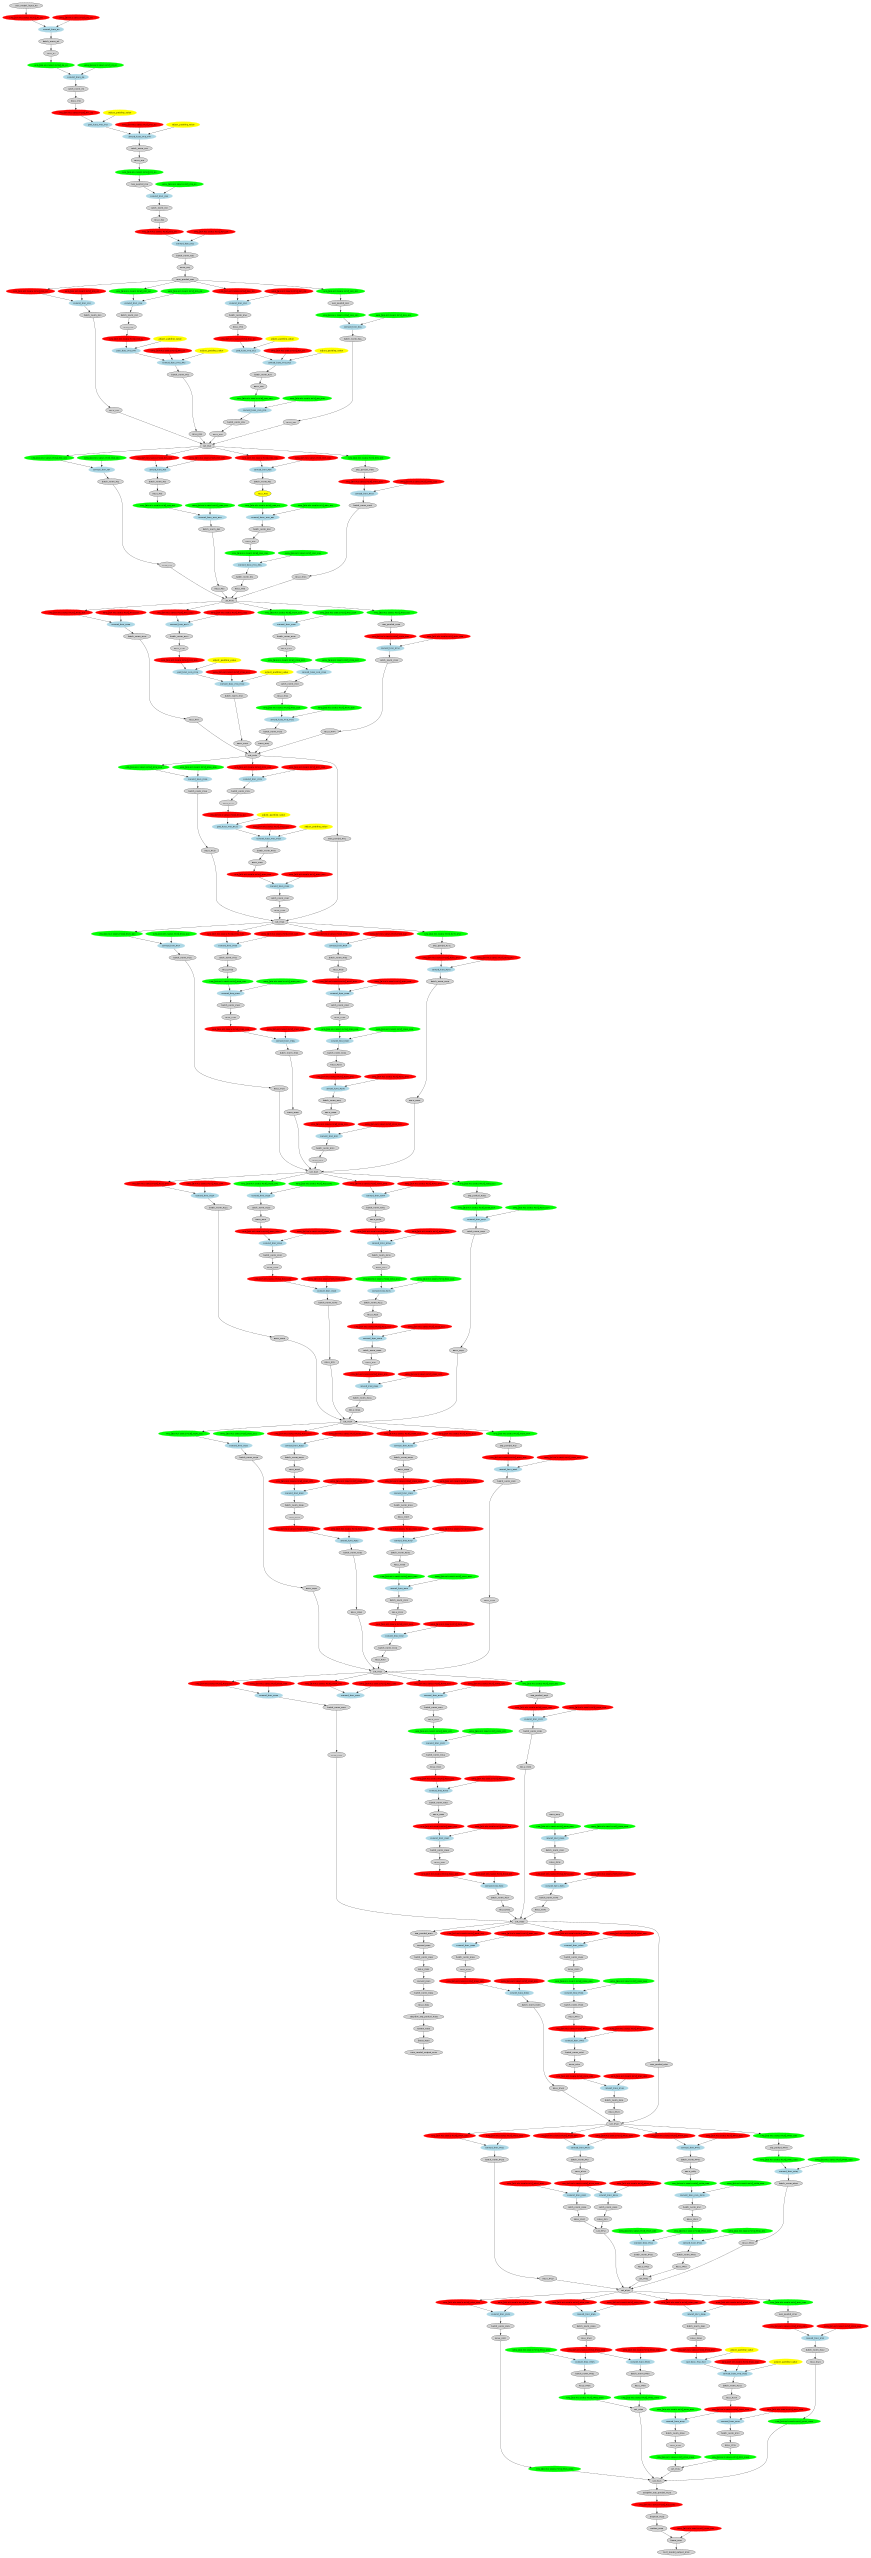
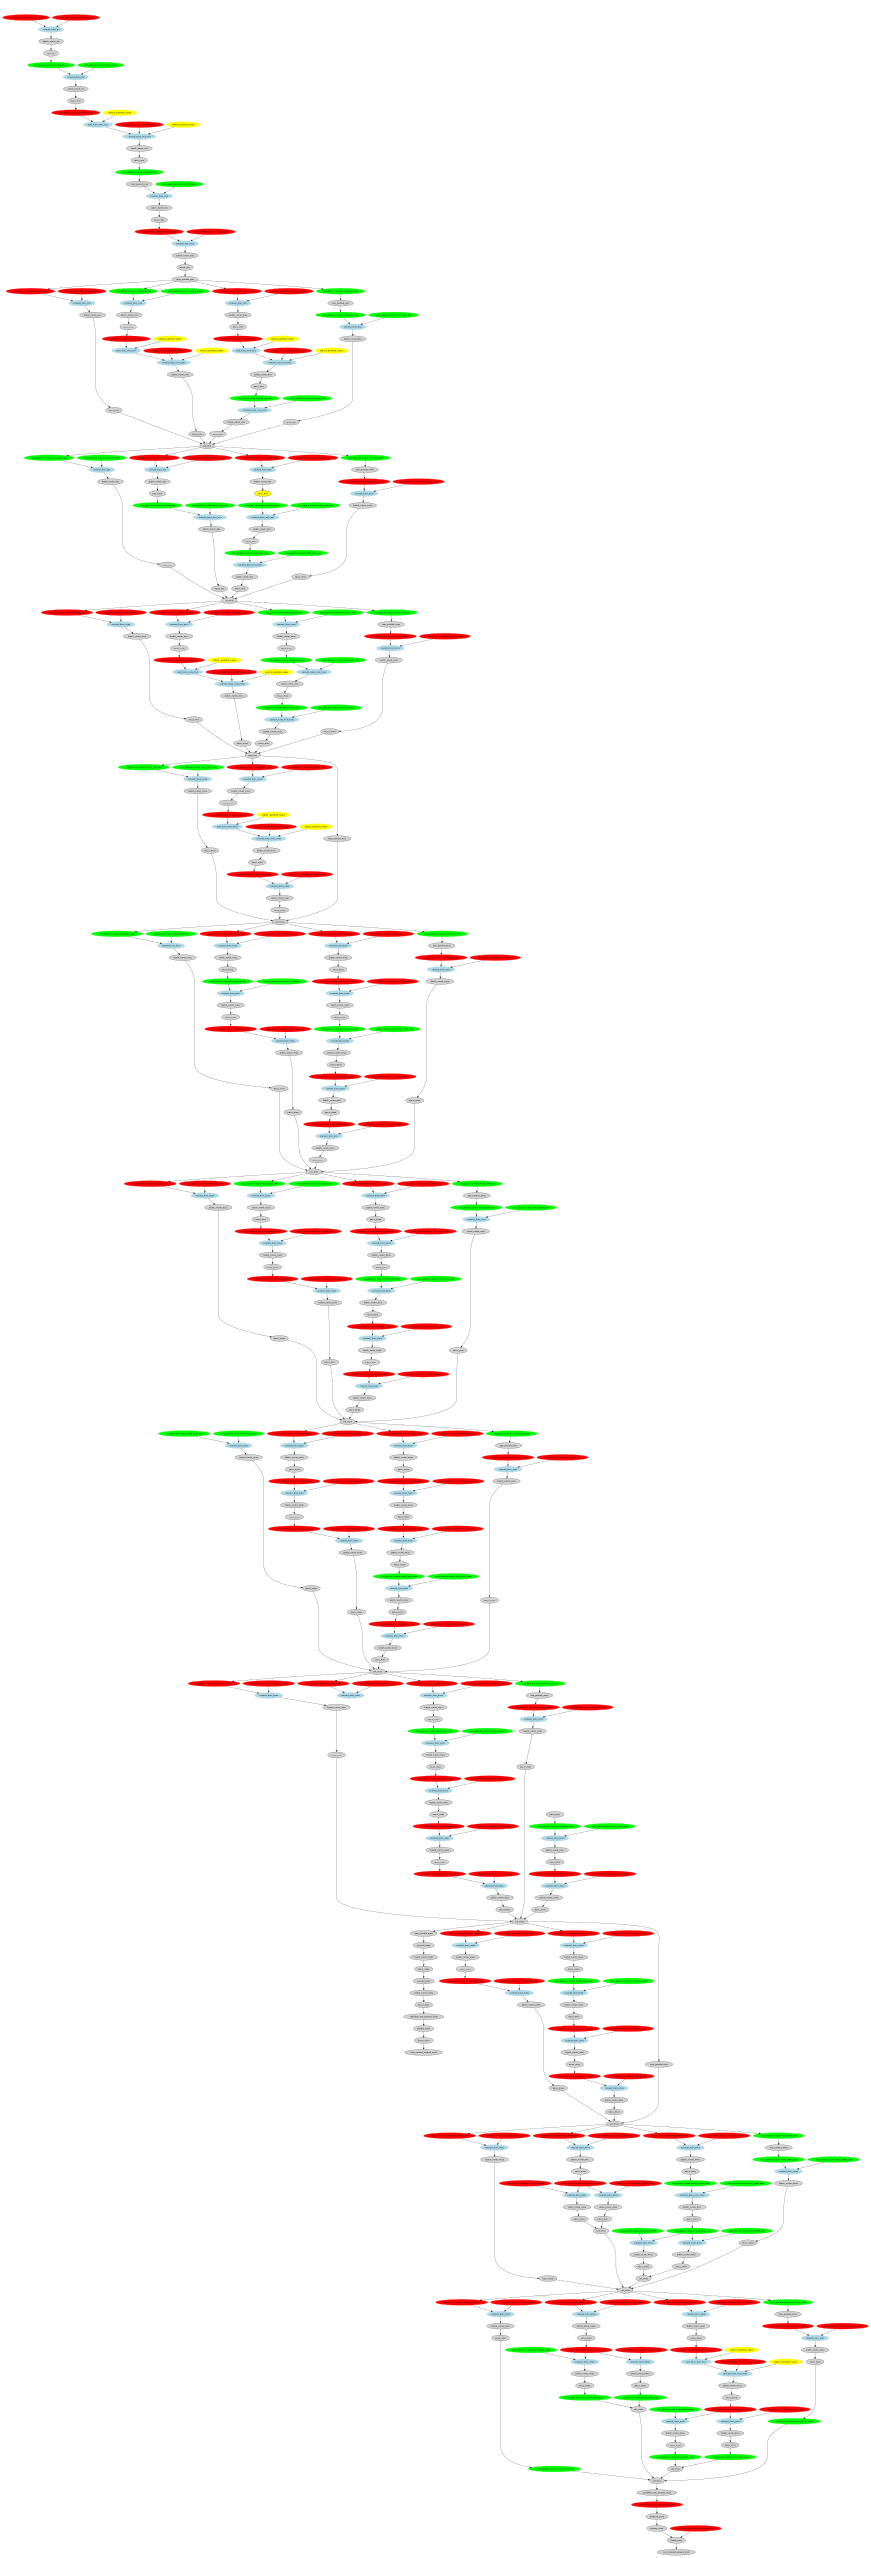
(26, 6) -> none
(272, 1426) -> none
